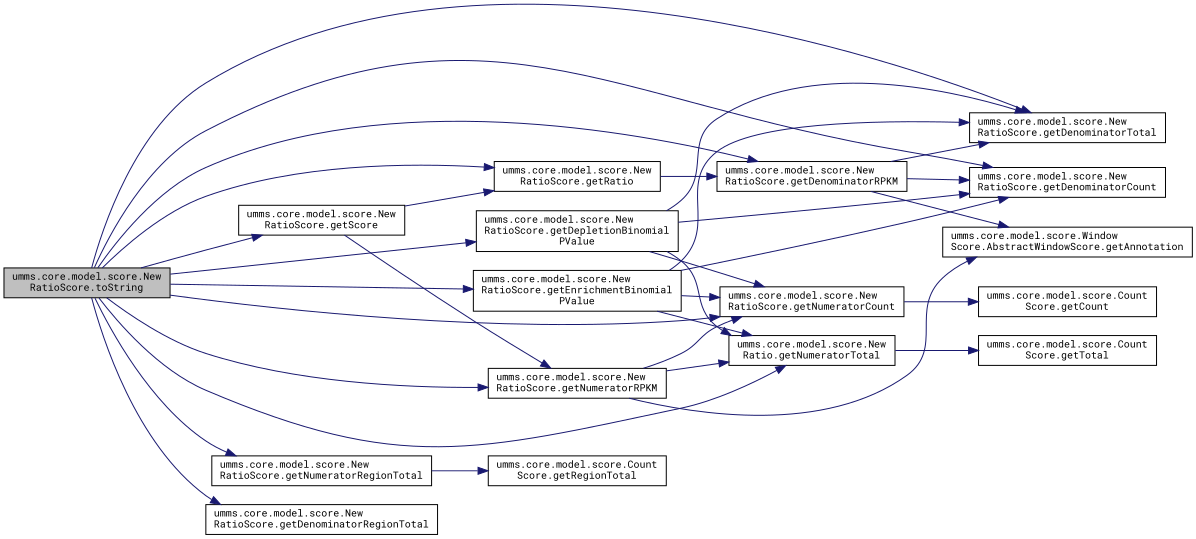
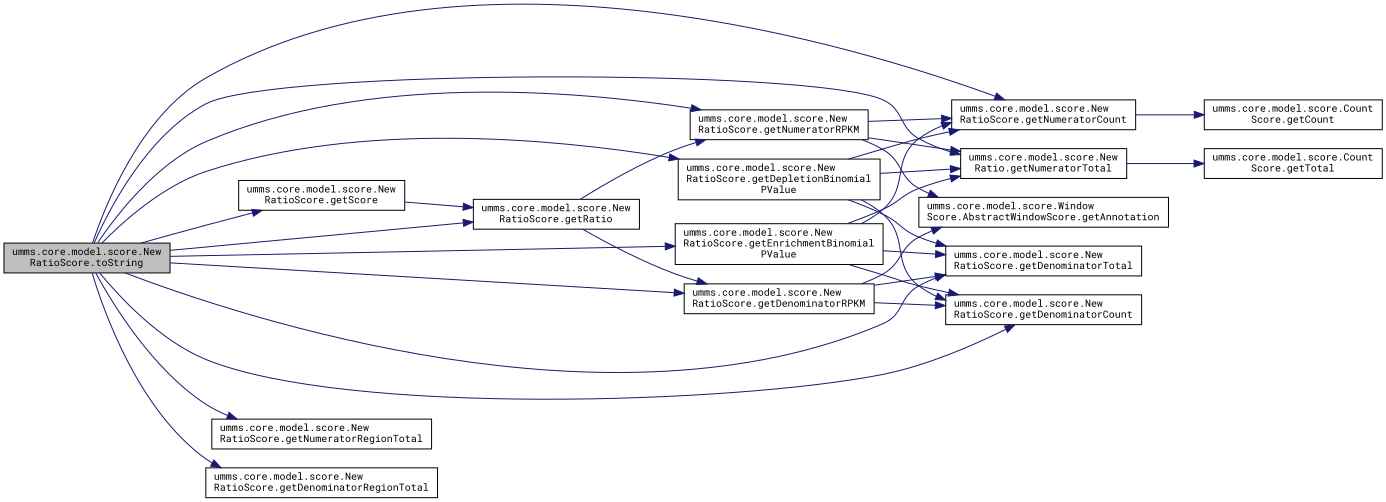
(442, 301) -> (636, 167)
(577, 471) -> none
